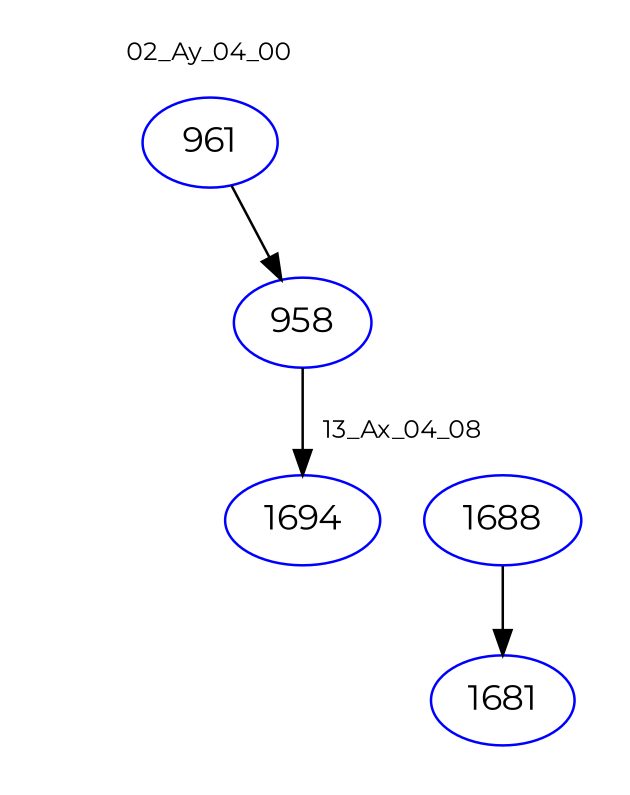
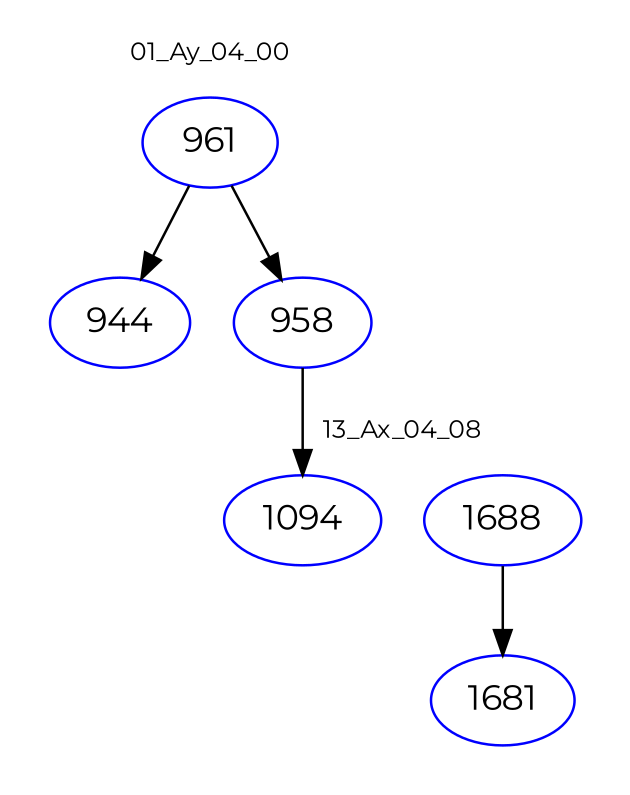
(210, 54) -> (210, 54)
none -> (120, 323)
(303, 520) -> (303, 520)
